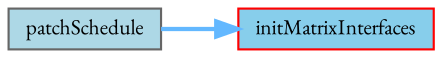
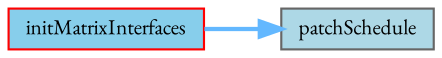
(189, 29) -> (232, 29)
